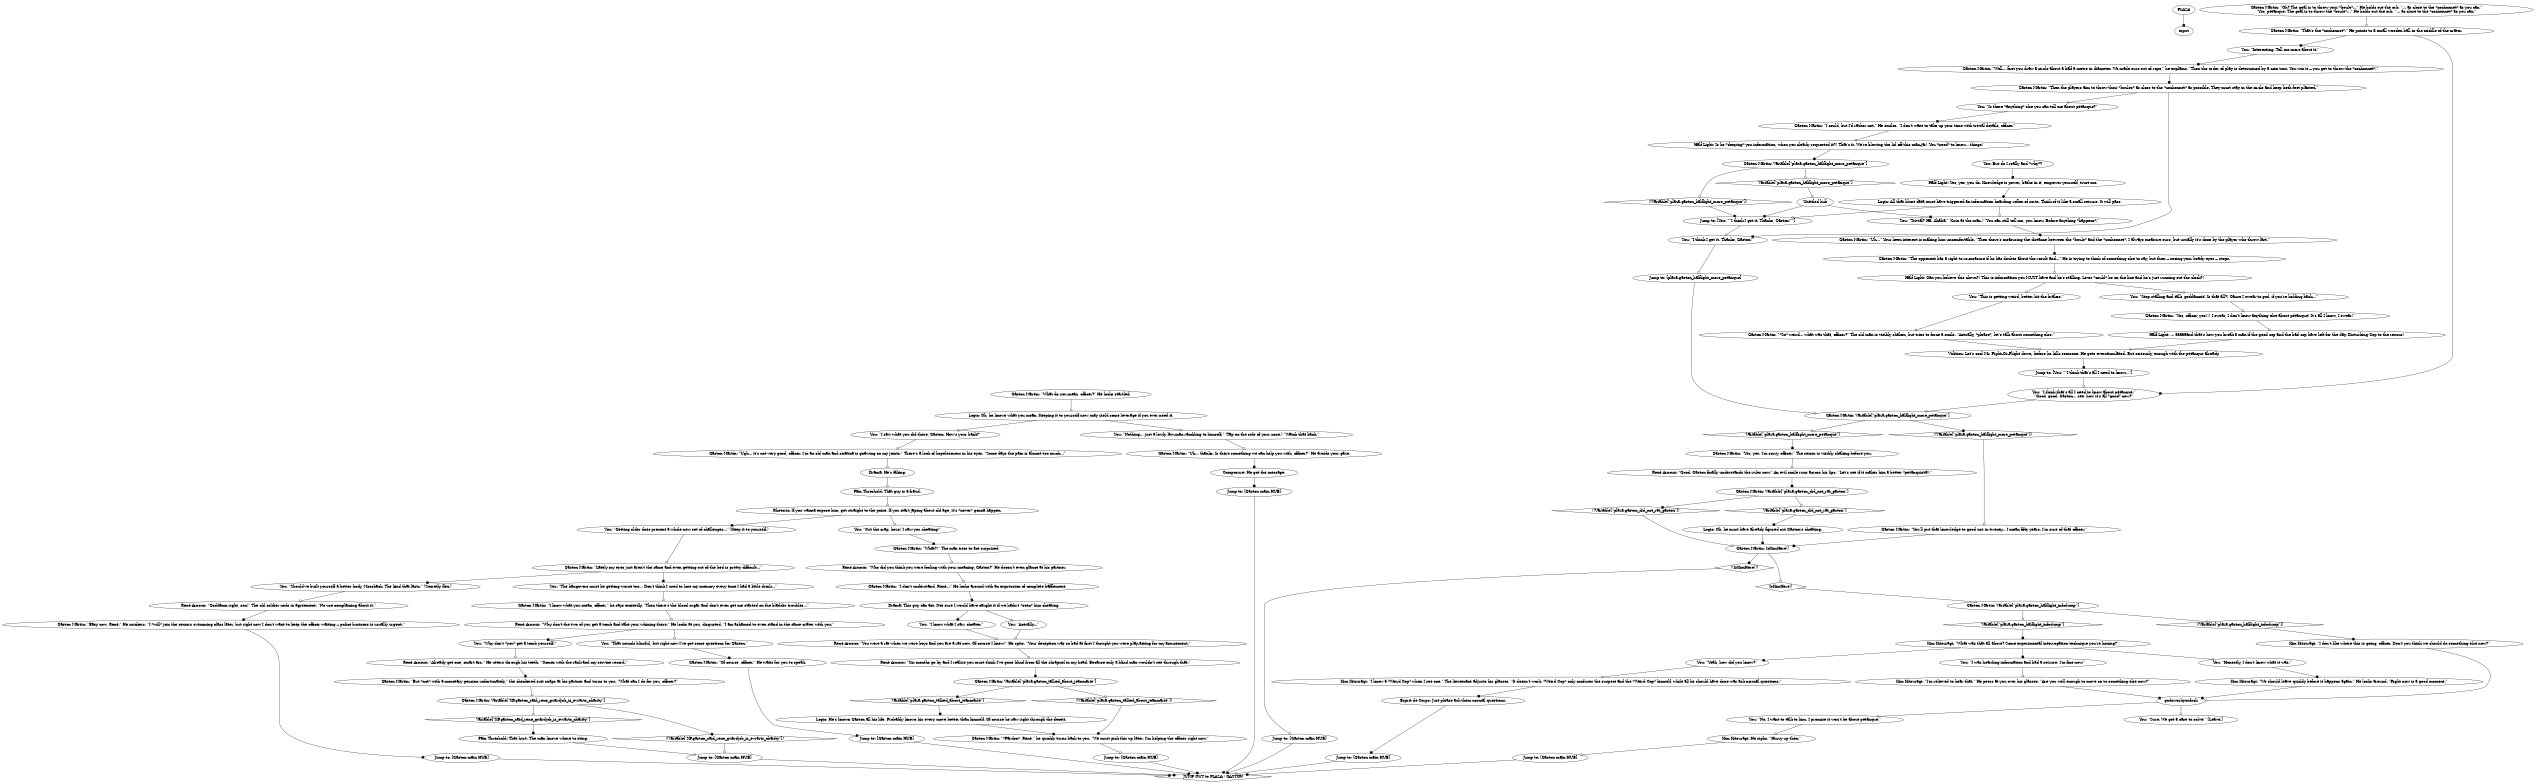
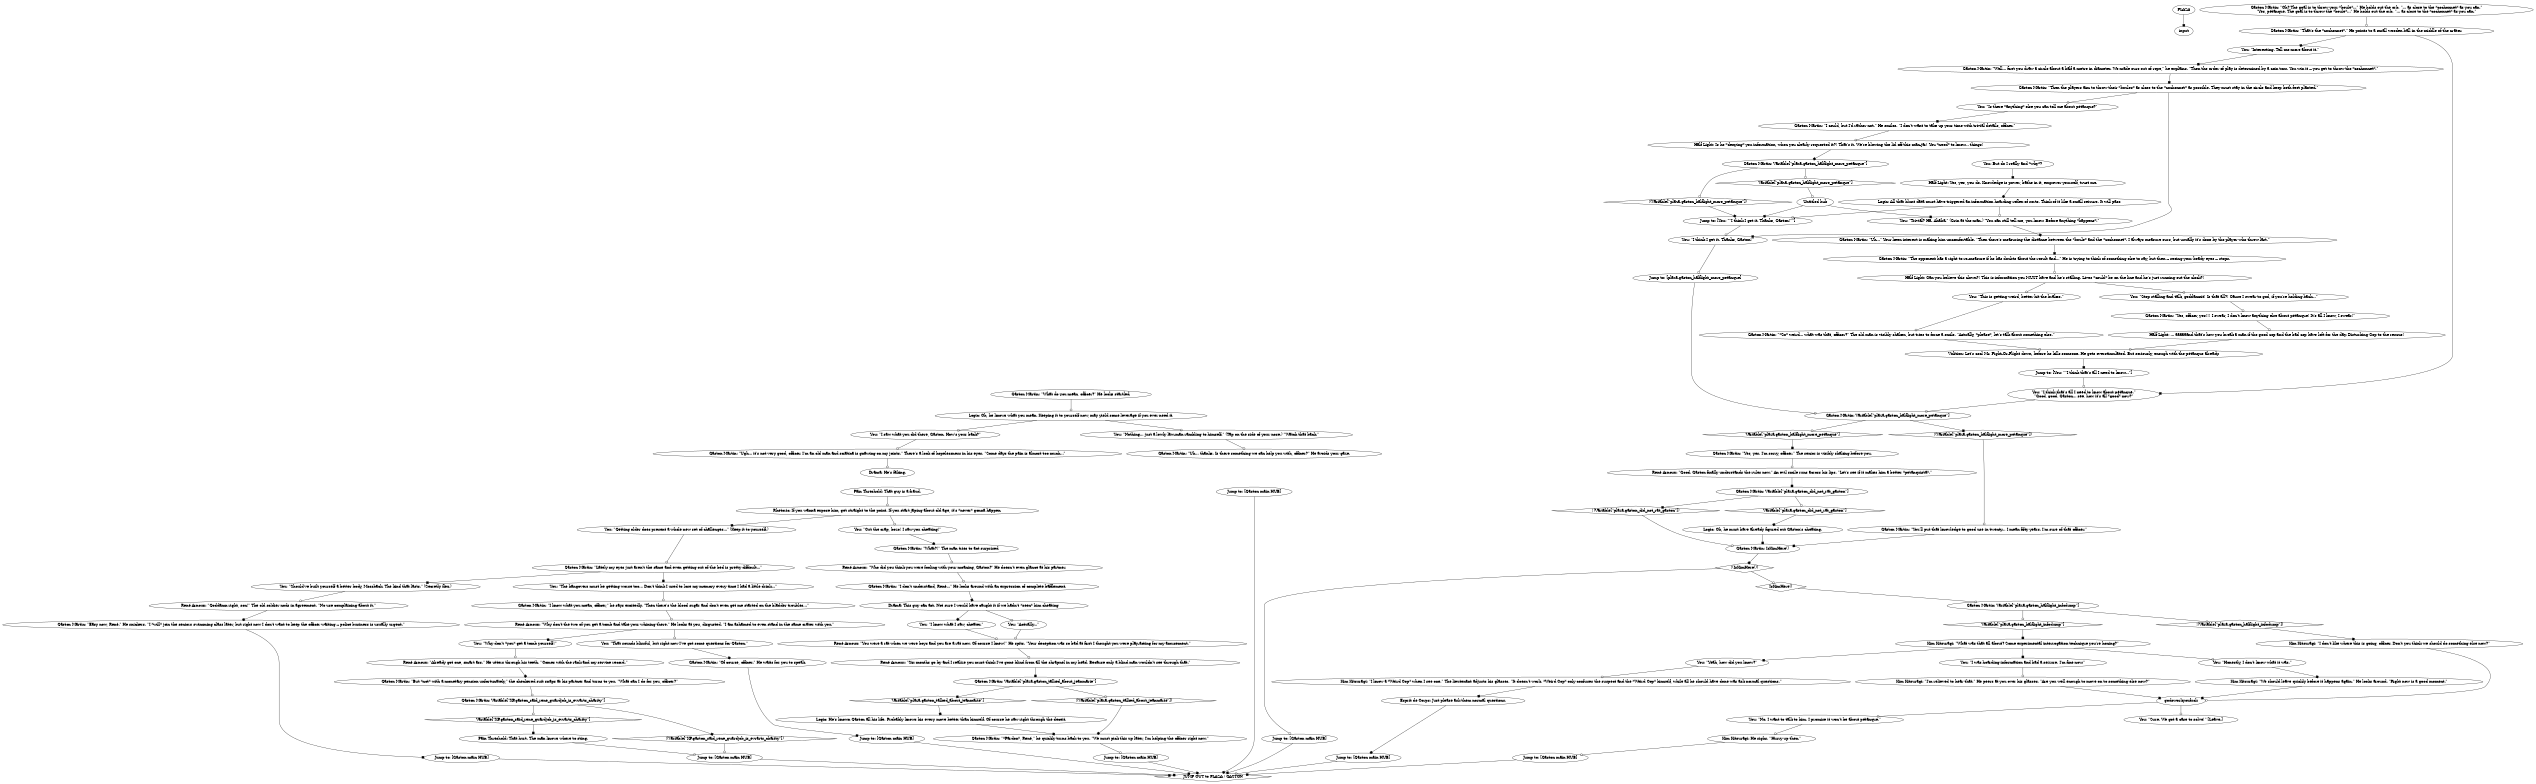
(1254, 473) -> none
(887, 481) -> none
(1777, 565) -> (1762, 577)
